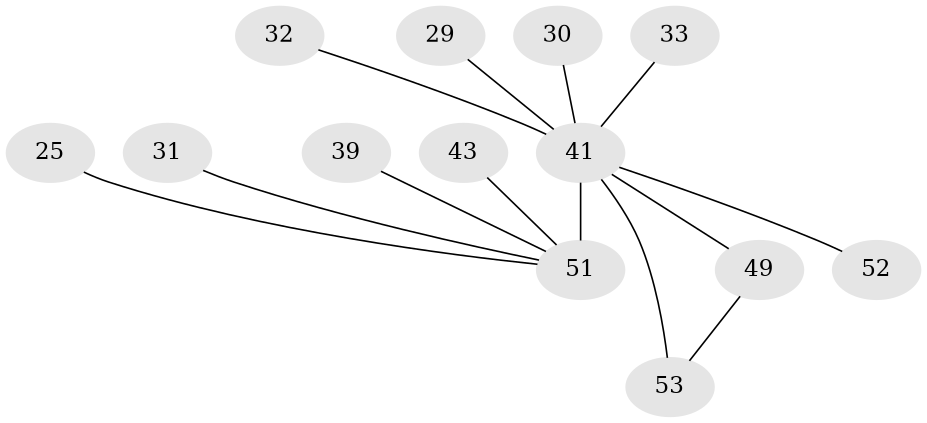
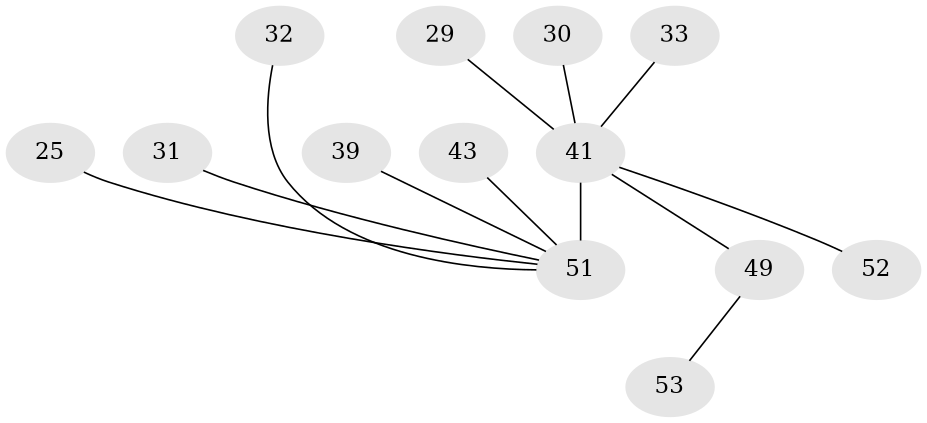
(433, 89) -> (338, 224)
(648, 264) -> none
